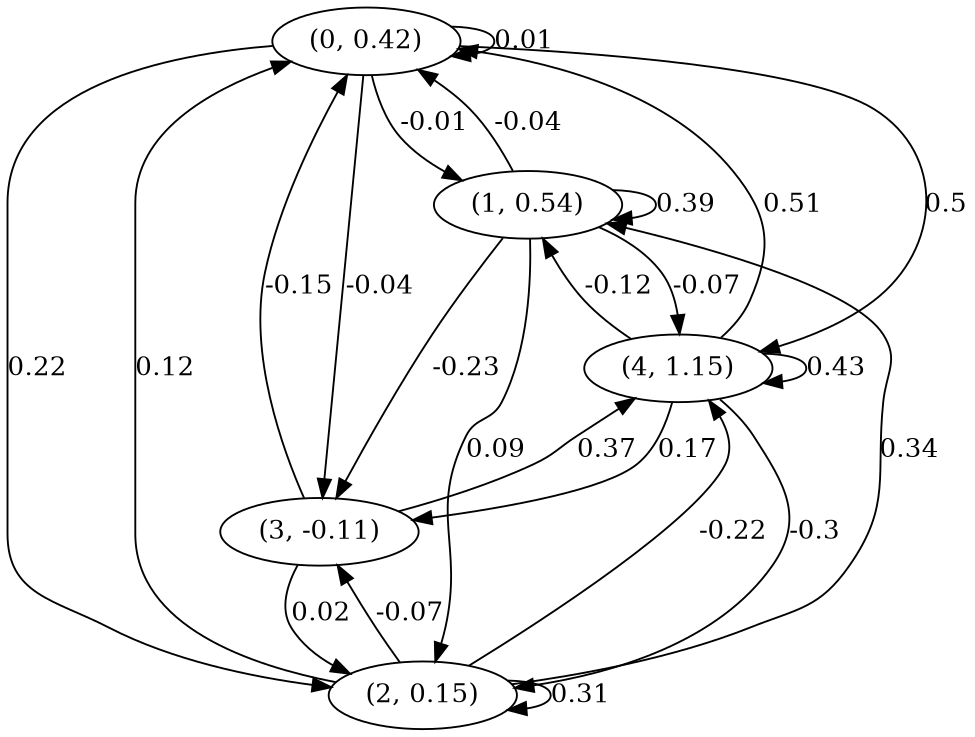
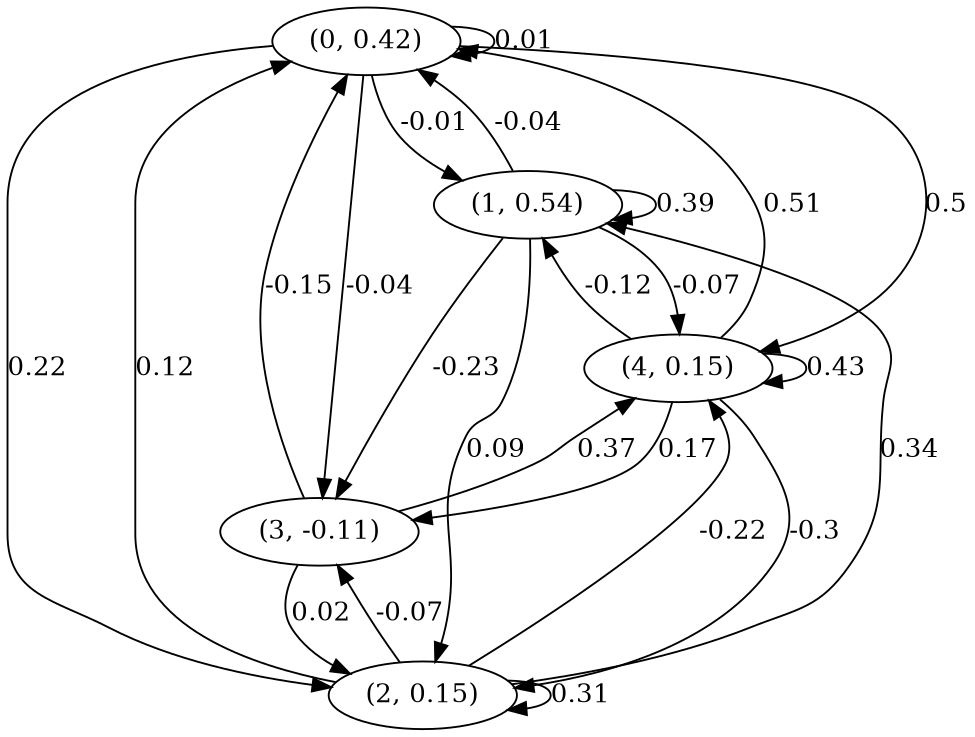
(678, 368) -> (678, 368)
